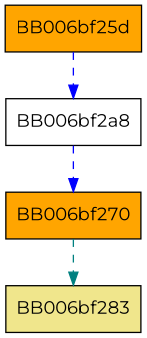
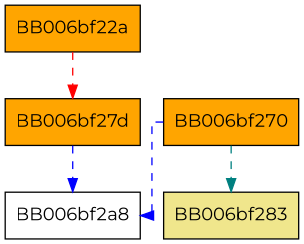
none -> (73, 29)
(73, 29) -> (73, 122)
(73, 162) -> (152, 164)
